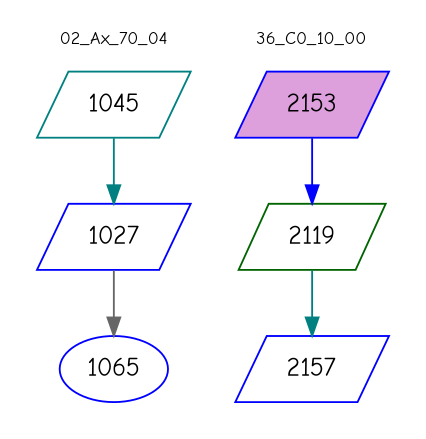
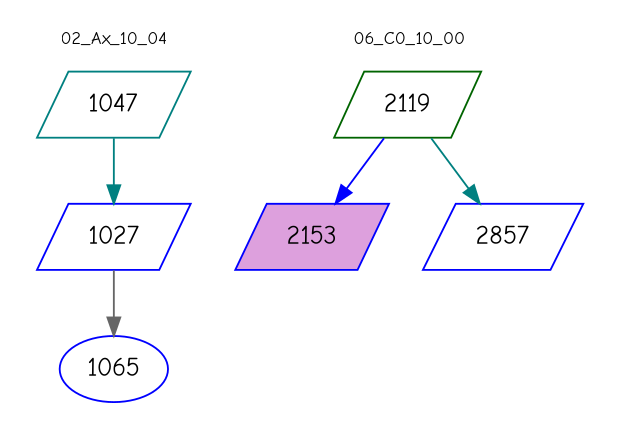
(114, 39) -> (114, 39)
(312, 39) -> (409, 39)
(114, 105) -> (114, 105)
(312, 162) -> (365, 164)
(312, 369) -> (503, 237)
